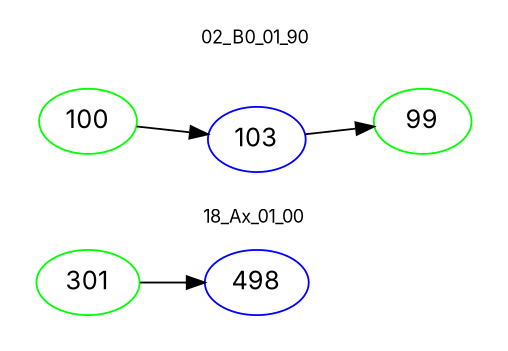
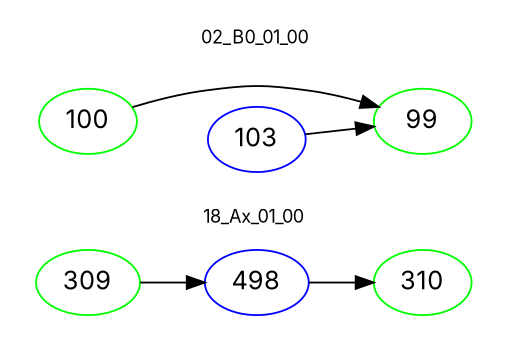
(255, 39) -> (255, 39)
(163, 129) -> (247, 86)
(88, 283) -> (88, 283)
none -> (423, 283)
